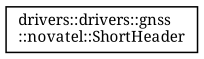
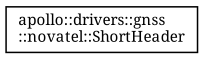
(102, 30) -> (102, 30)
